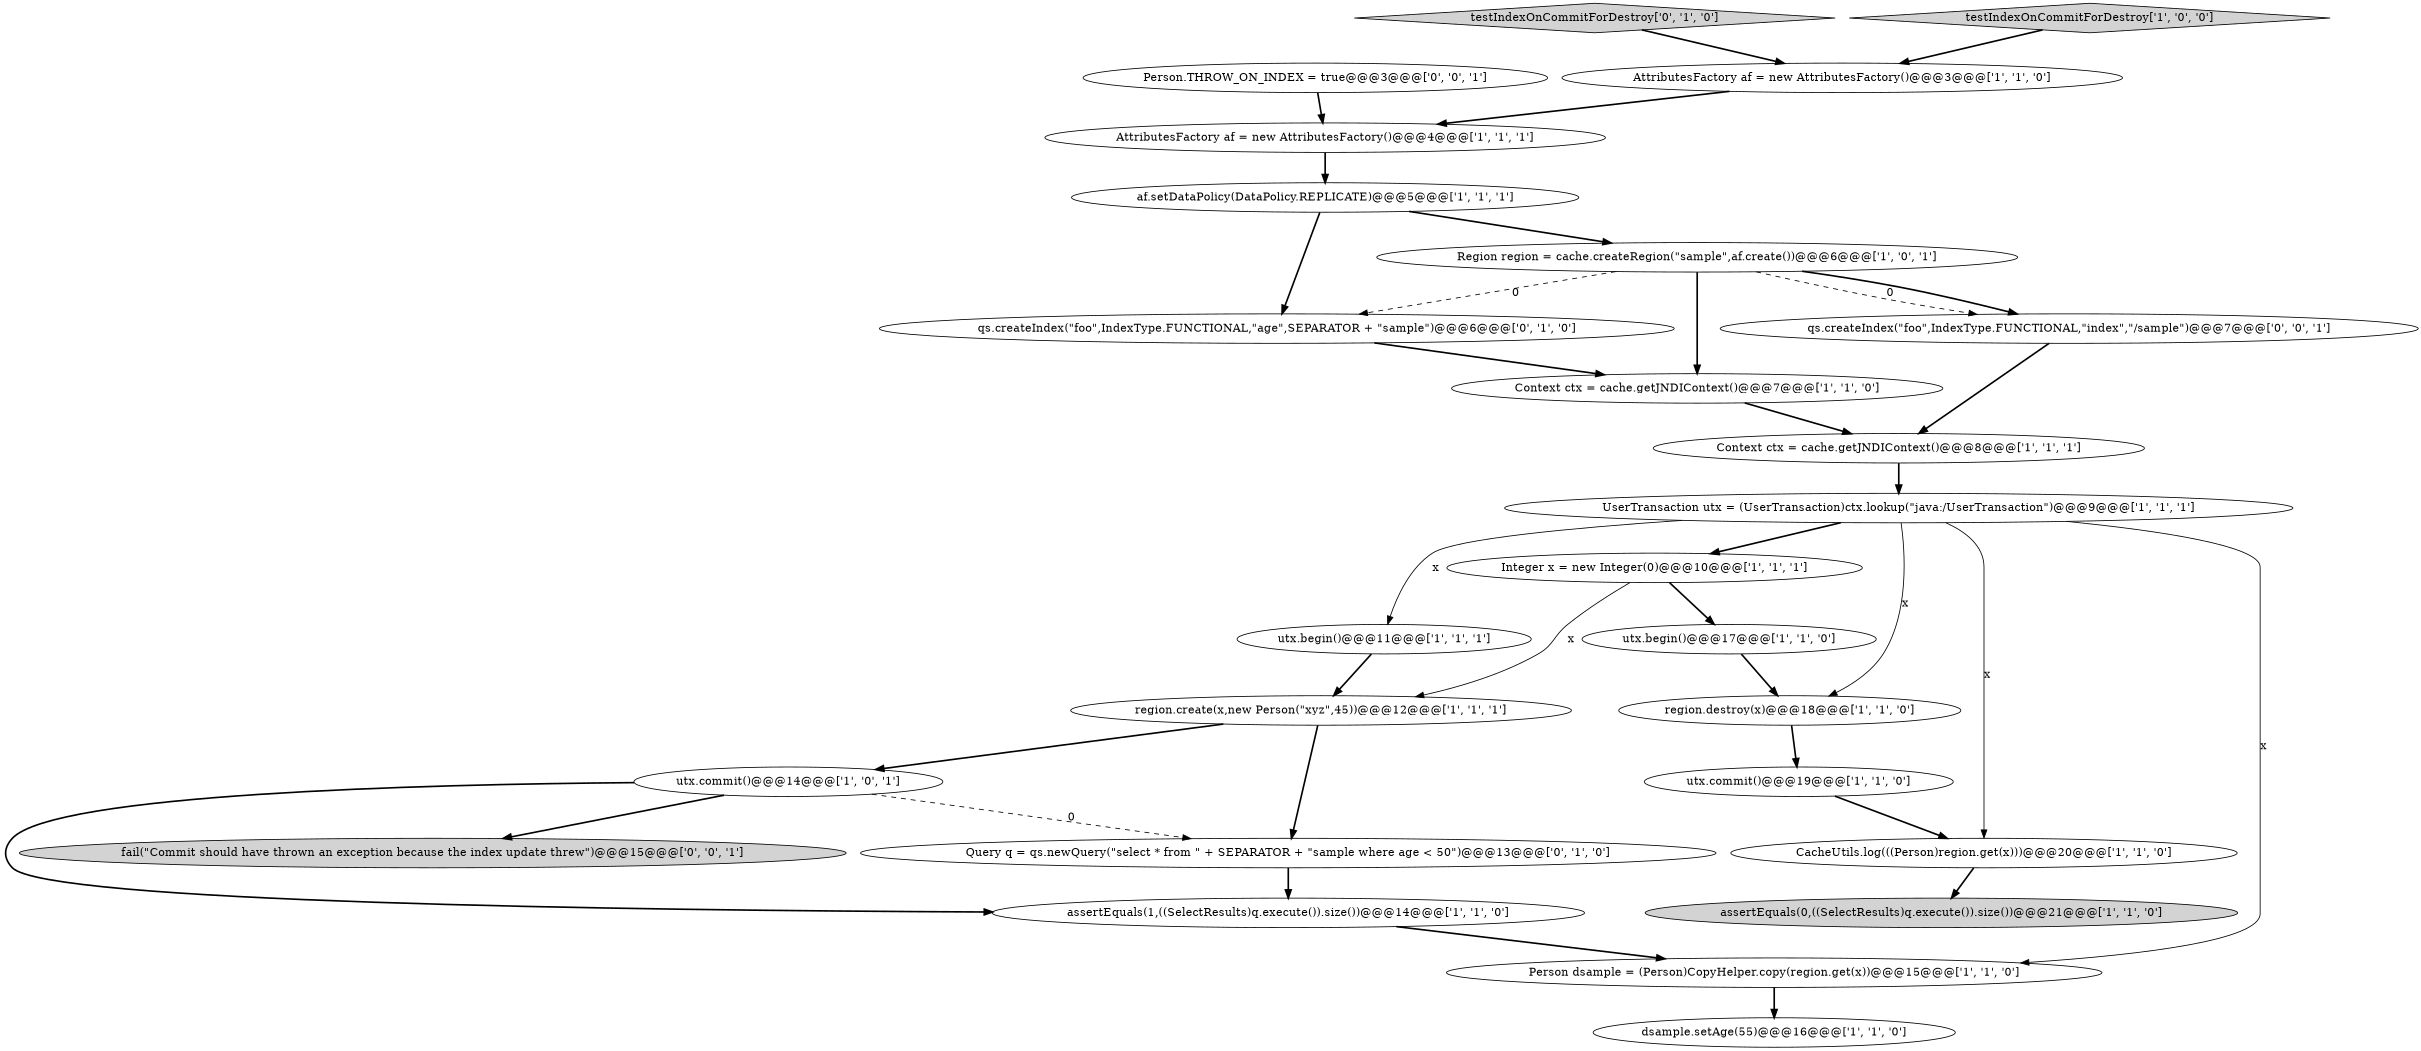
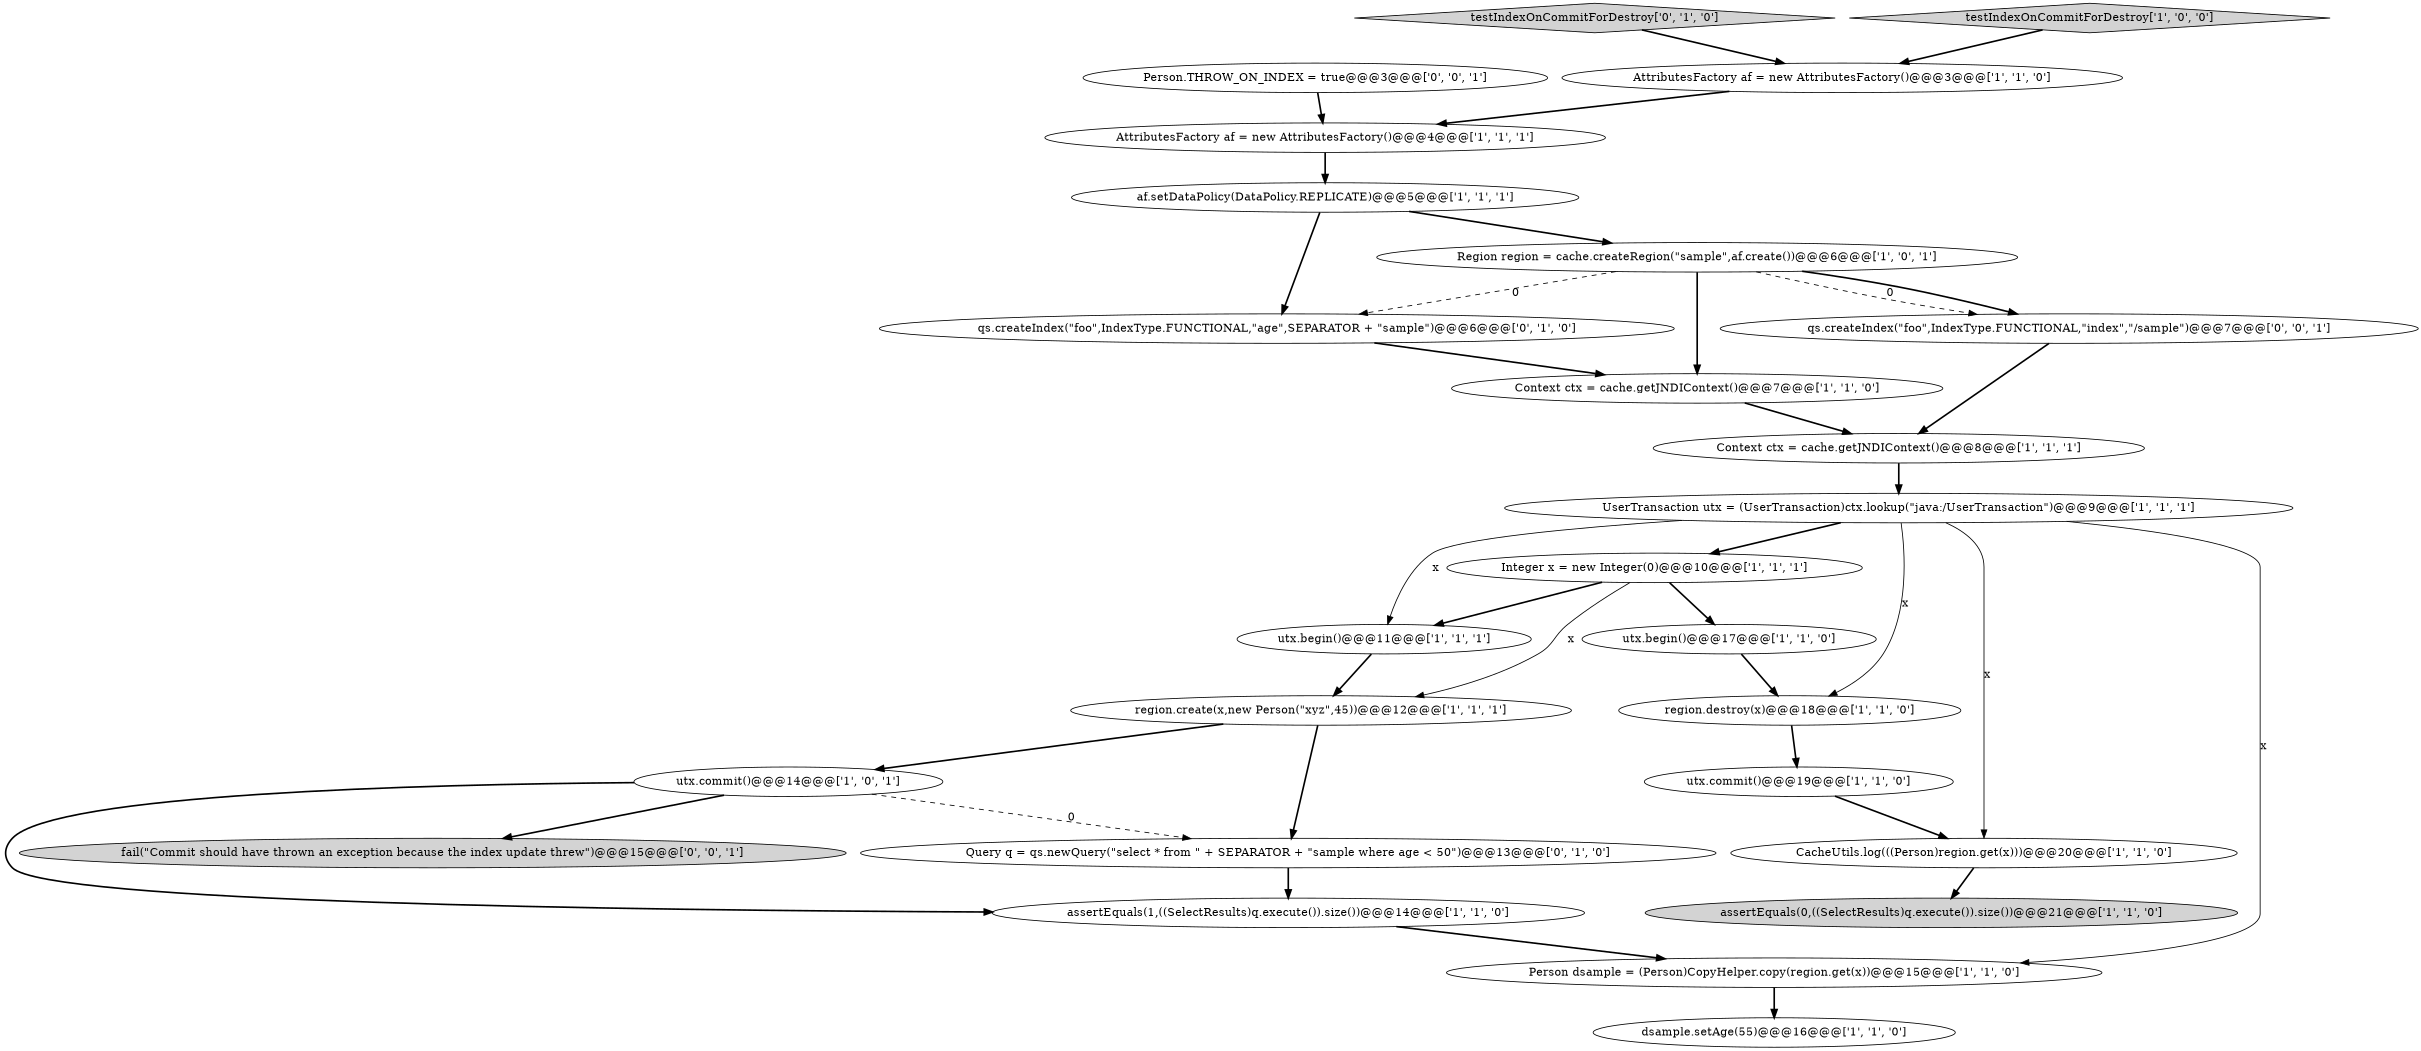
none -> (1522, 603)
